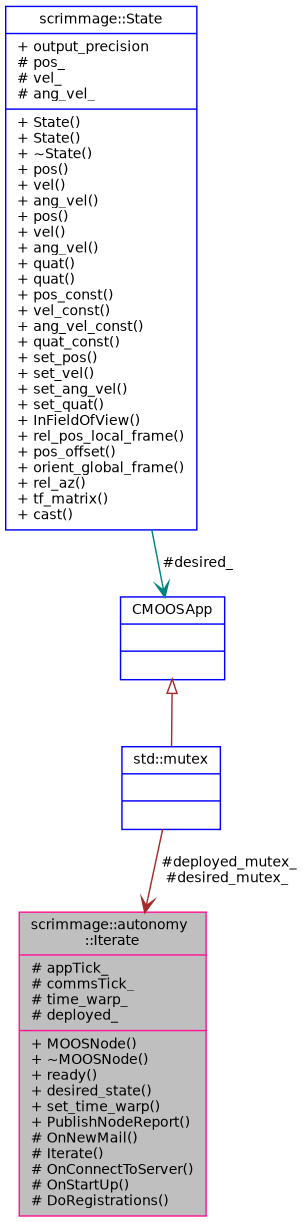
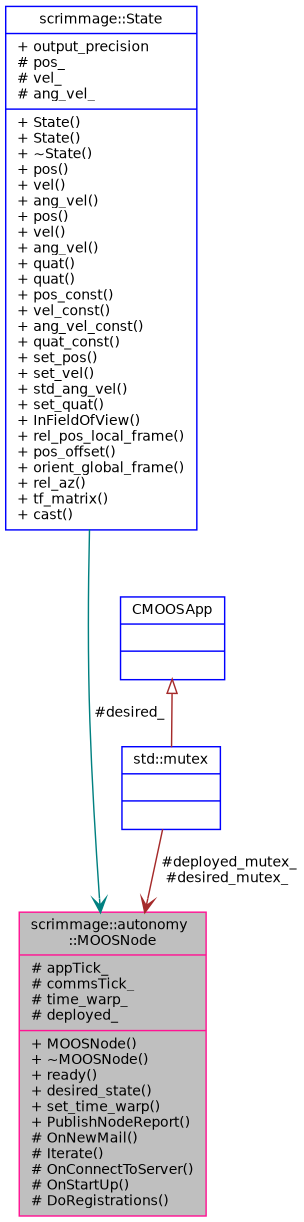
(73, 389) -> (73, 389)
(157, 556) -> (90, 714)
(113, 941) -> (113, 941)
